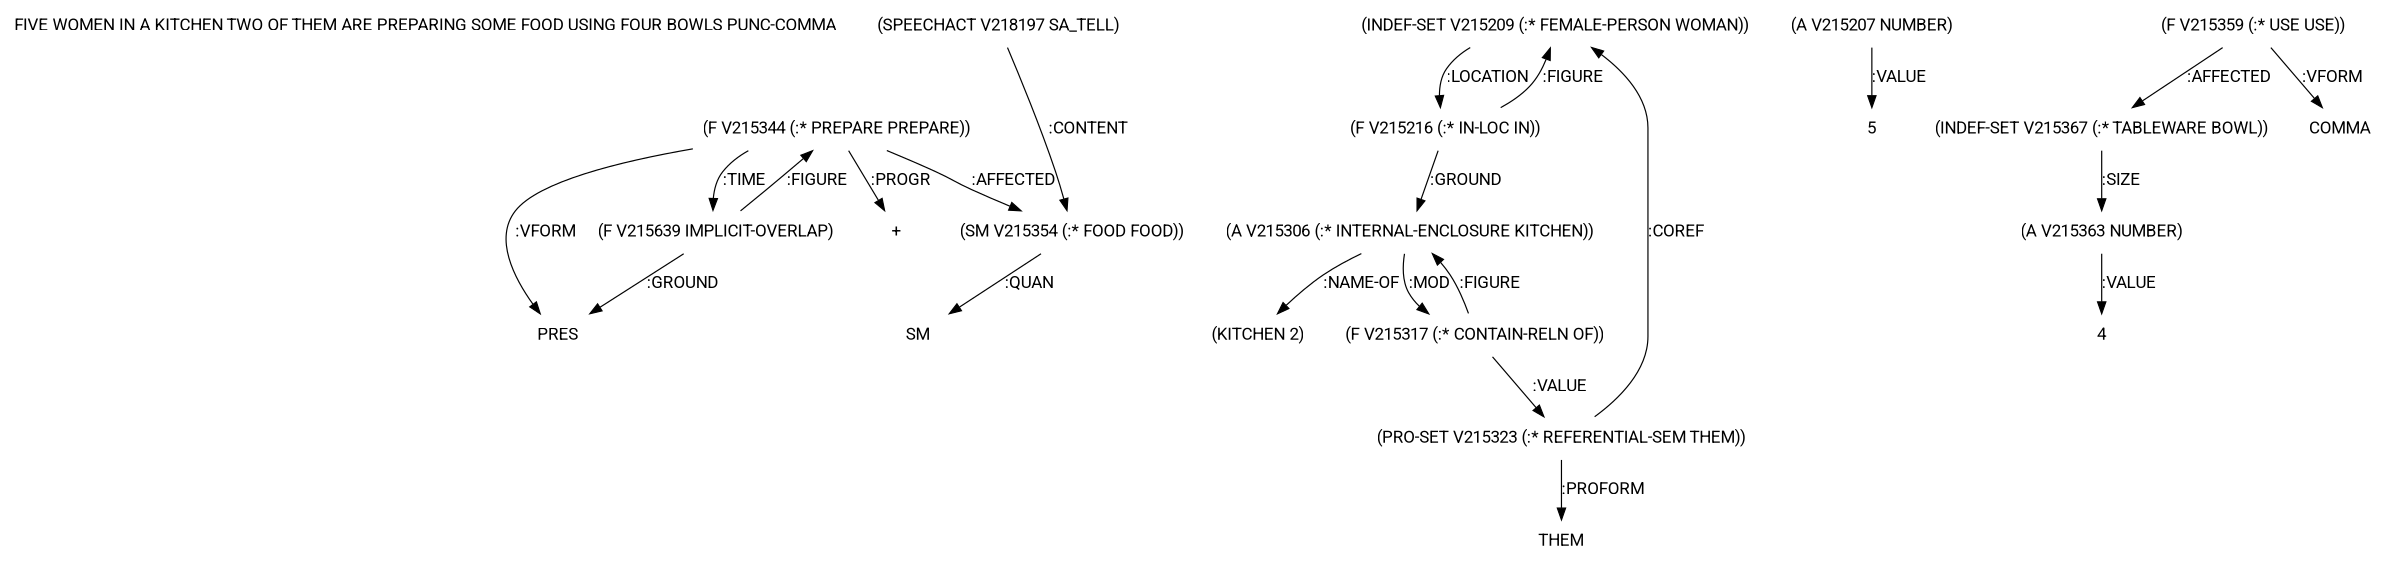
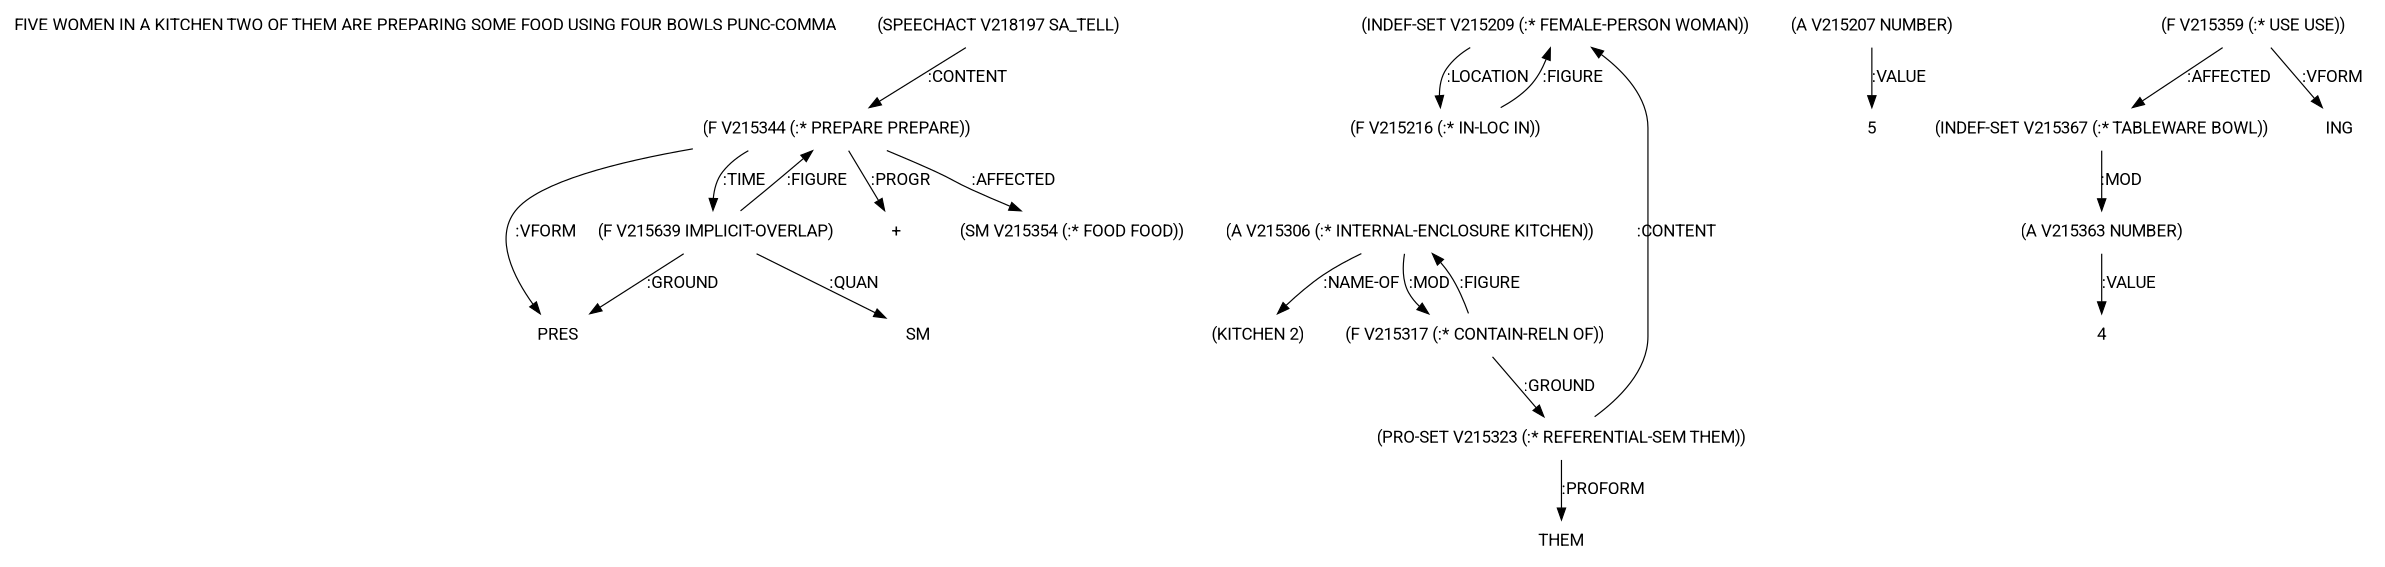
(1038, 123) -> (923, 74)
(2340, 129) -> (2340, 129)
(1430, 175) -> none
(2121, 181) -> (2121, 181)
(1676, 232) -> (1676, 232)
(1000, 280) -> (816, 283)
(1560, 387) -> (1560, 387)
